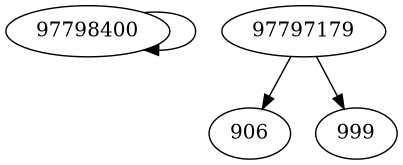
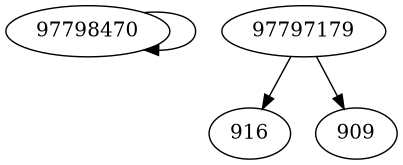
(88, 31) -> (88, 31)
(250, 134) -> (250, 134)
(356, 134) -> (356, 134)
